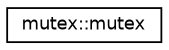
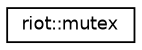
(84, 25) -> (71, 25)
